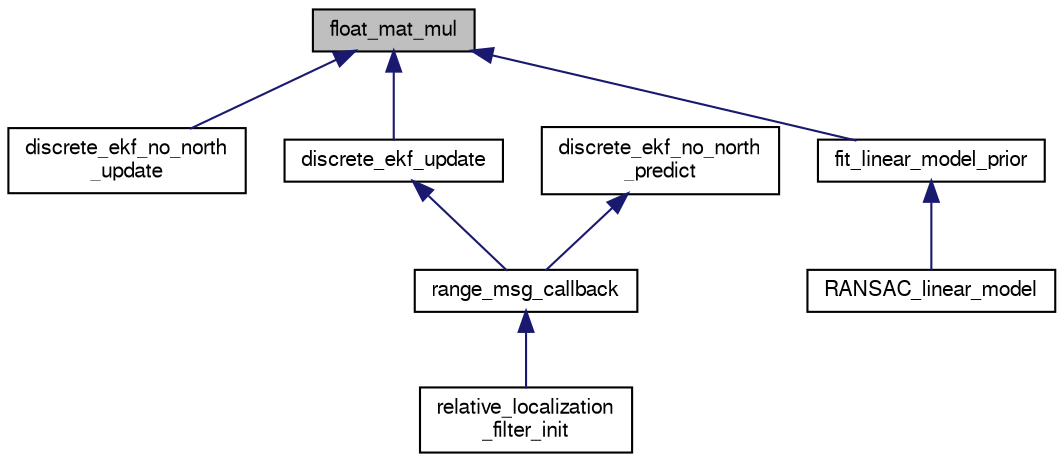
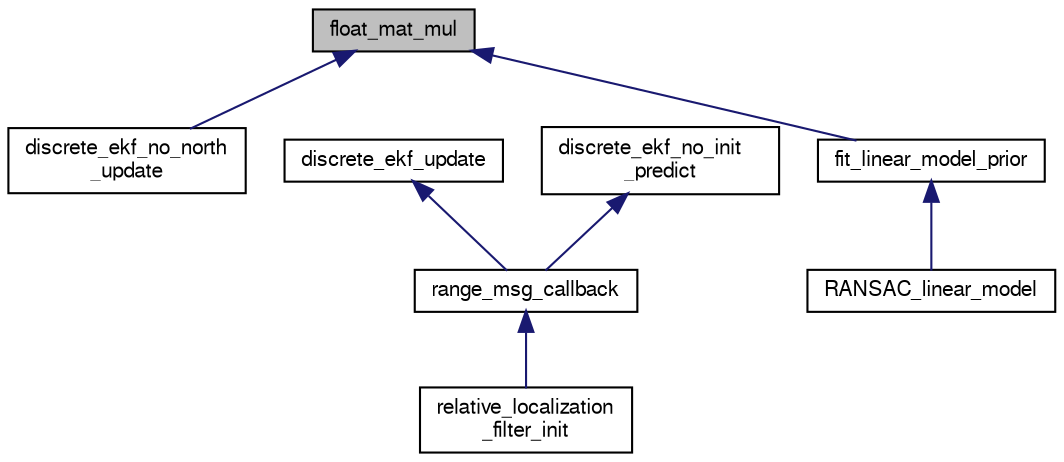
(394, 106) -> none
(660, 161) -> (660, 161)
